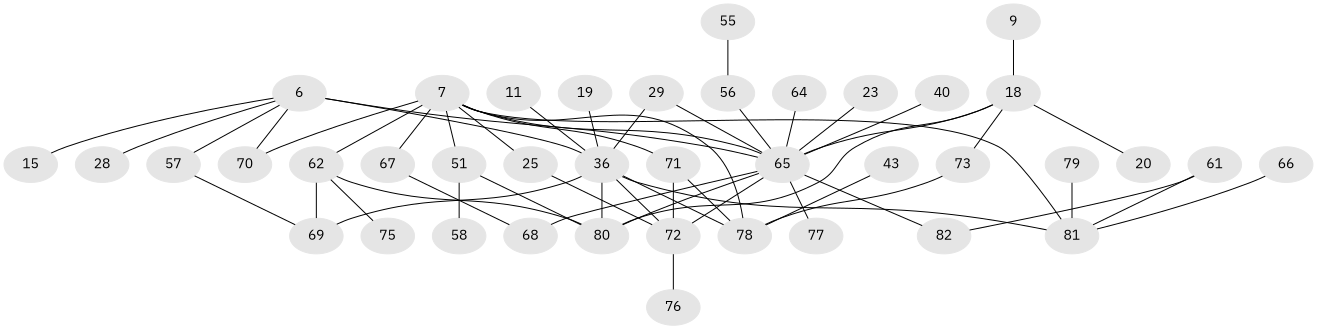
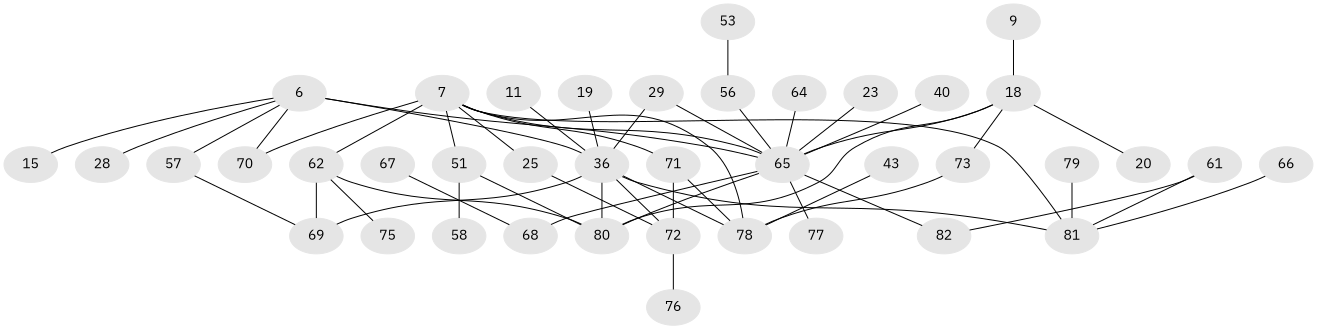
(728, 22) -> (728, 22)
(415, 129) -> none
(744, 190) -> none
